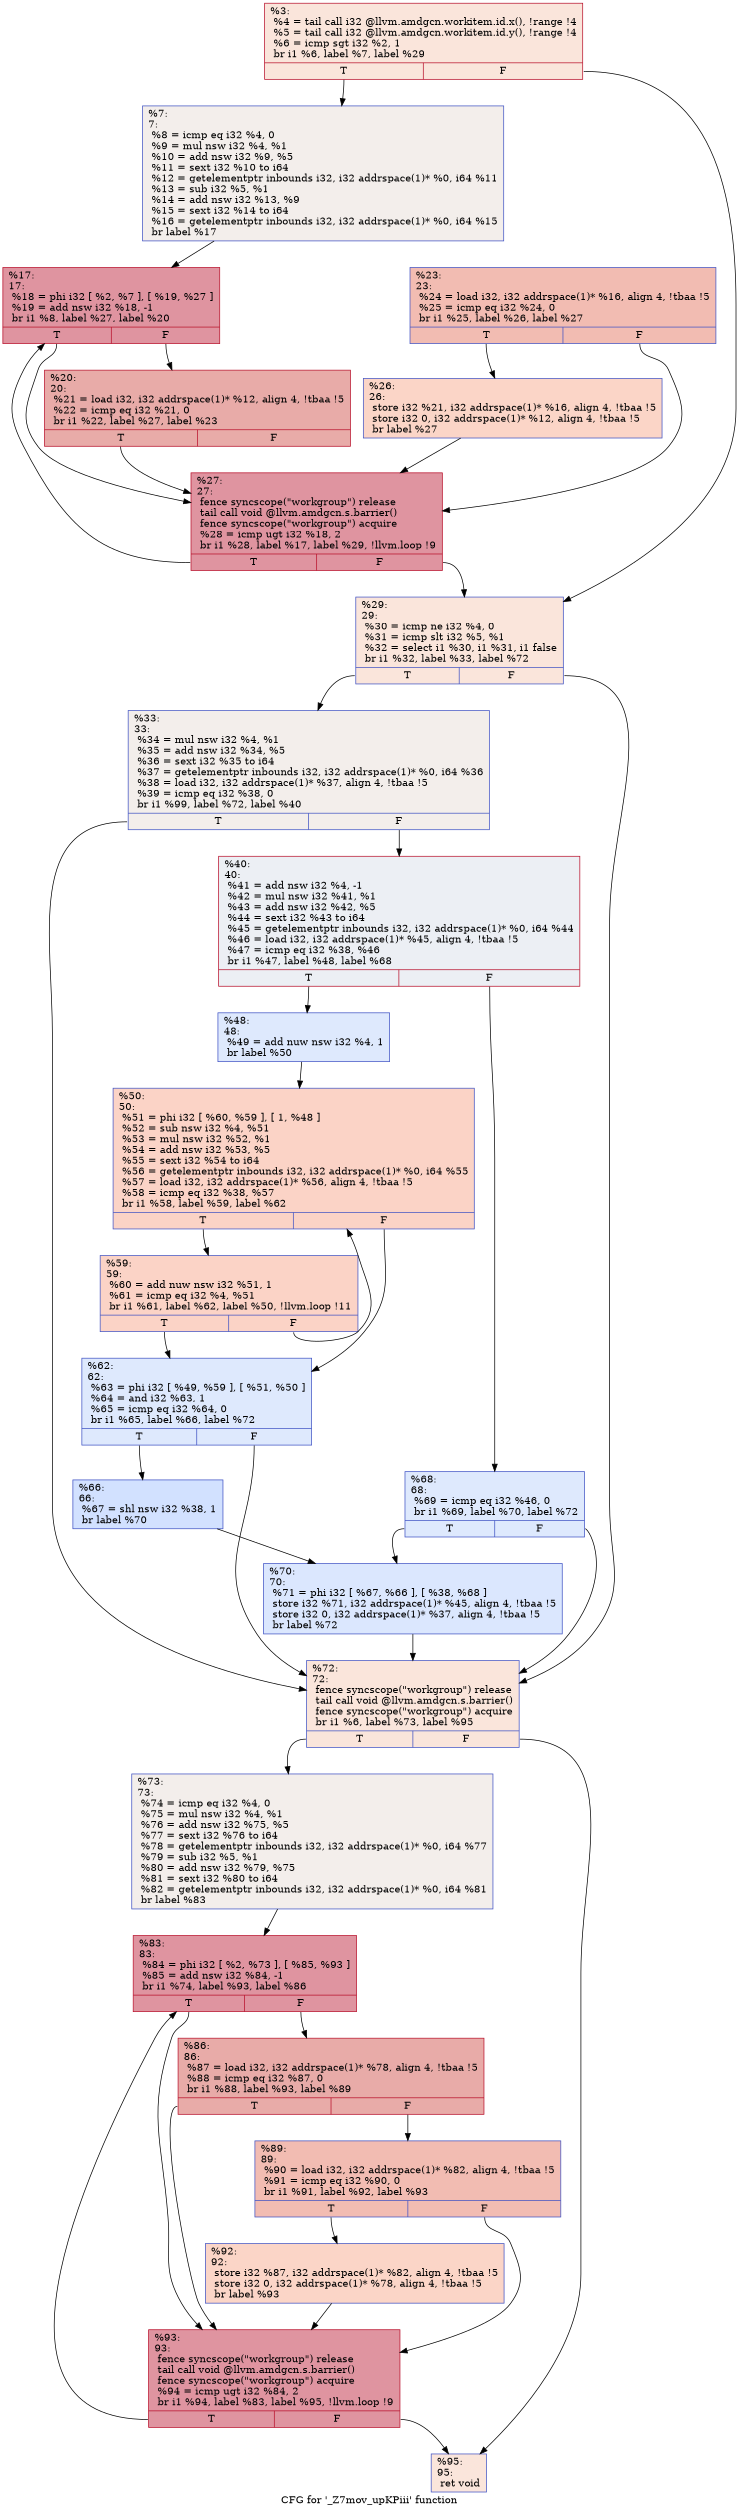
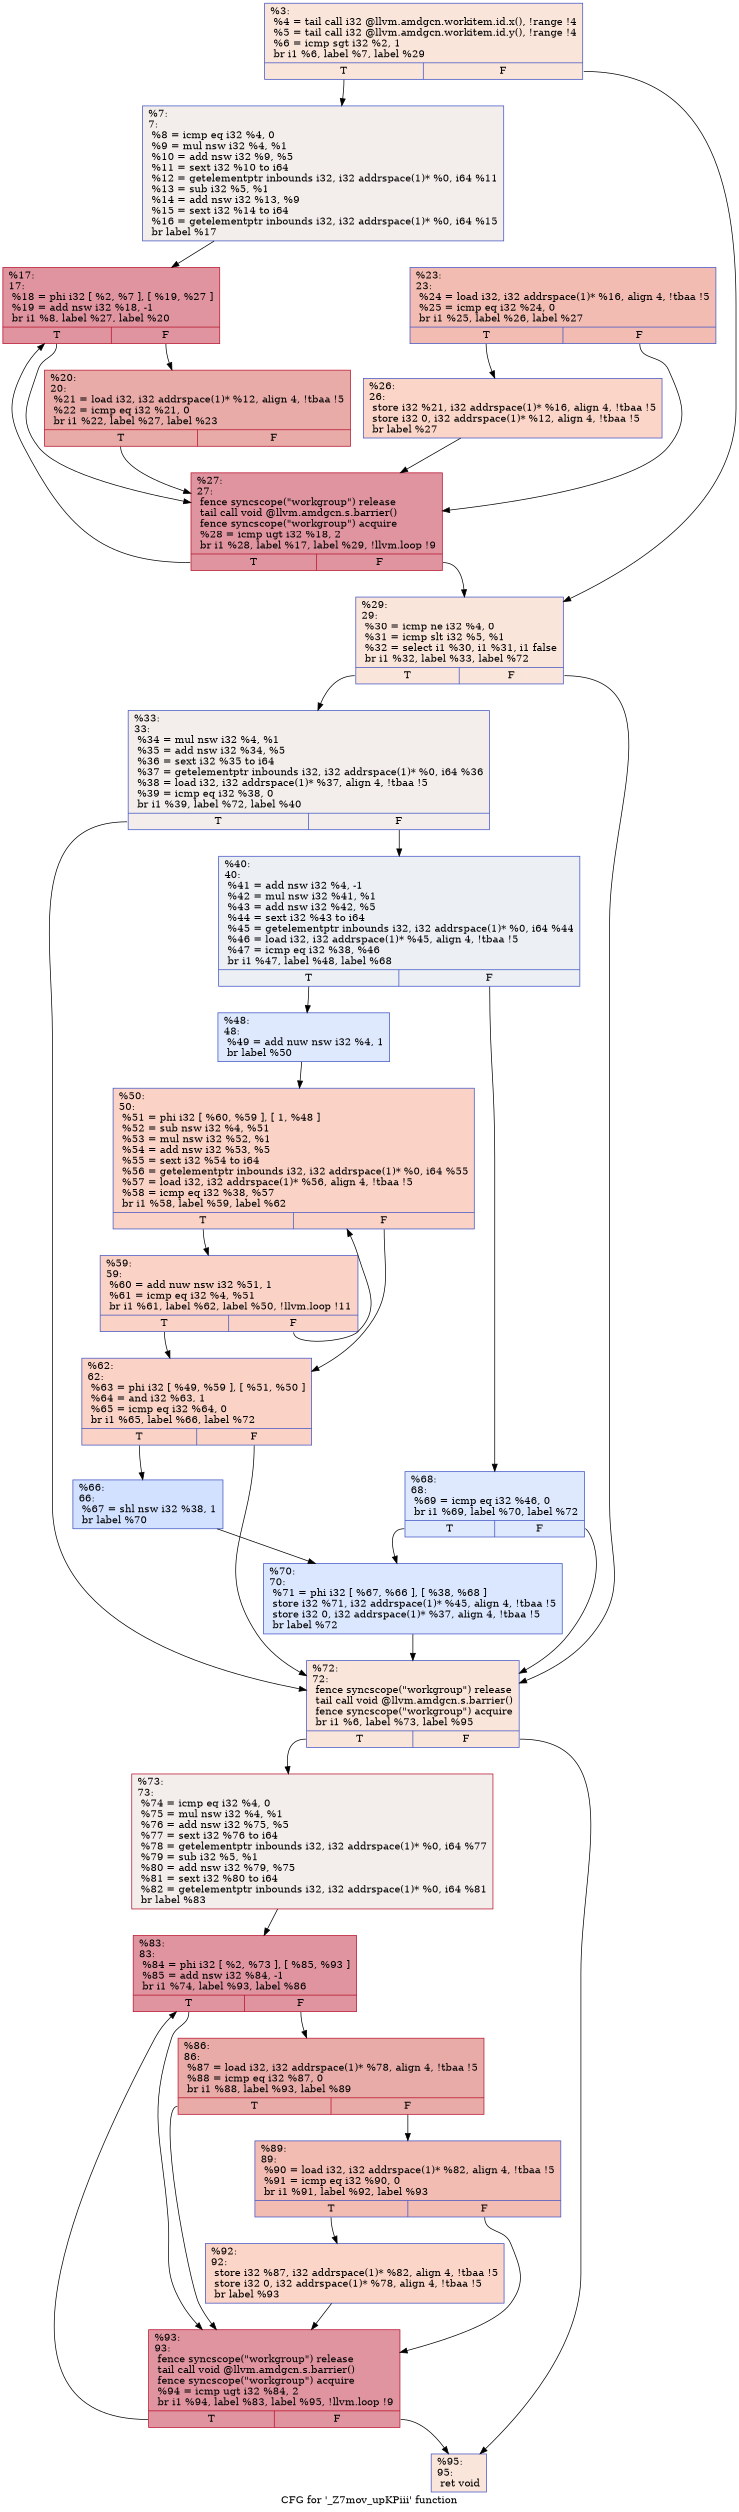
(424, 41) -> (424, 41)
(218, 805) -> (218, 805)
(399, 921) -> (399, 921)
(197, 1402) -> (197, 1402)
(312, 1841) -> (312, 1841)
